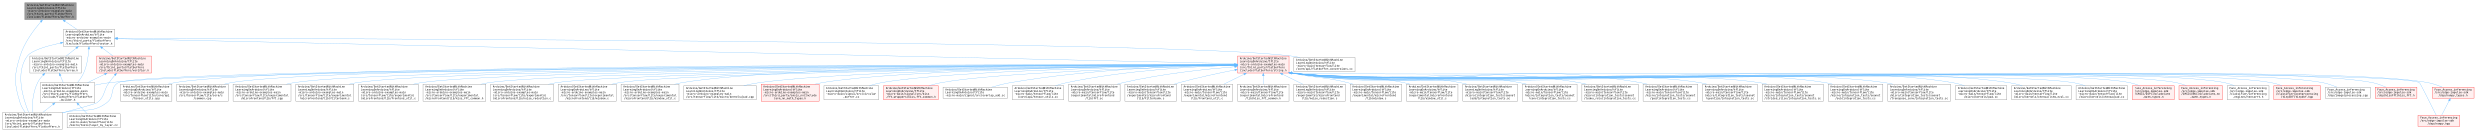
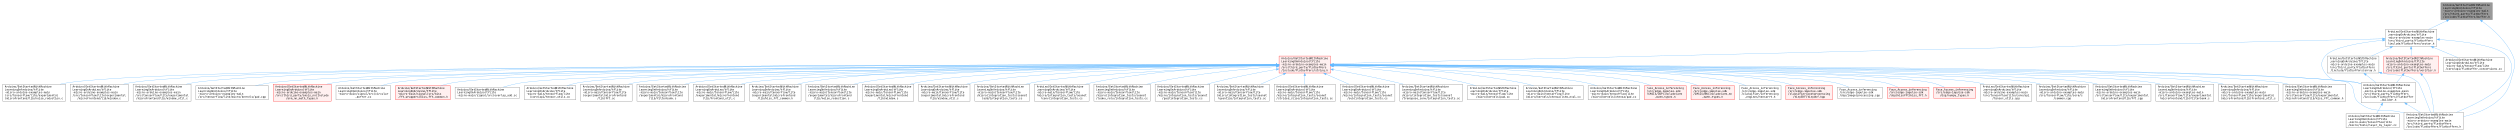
(2439, 121) -> none
